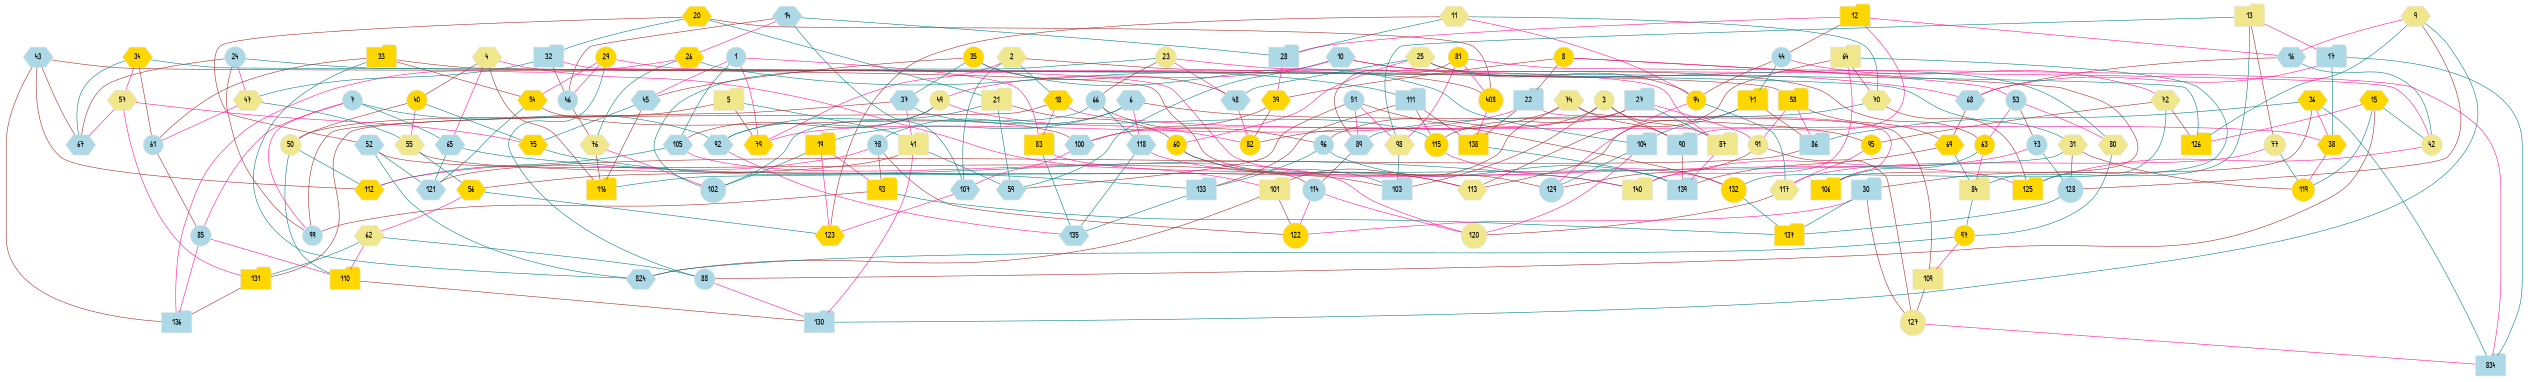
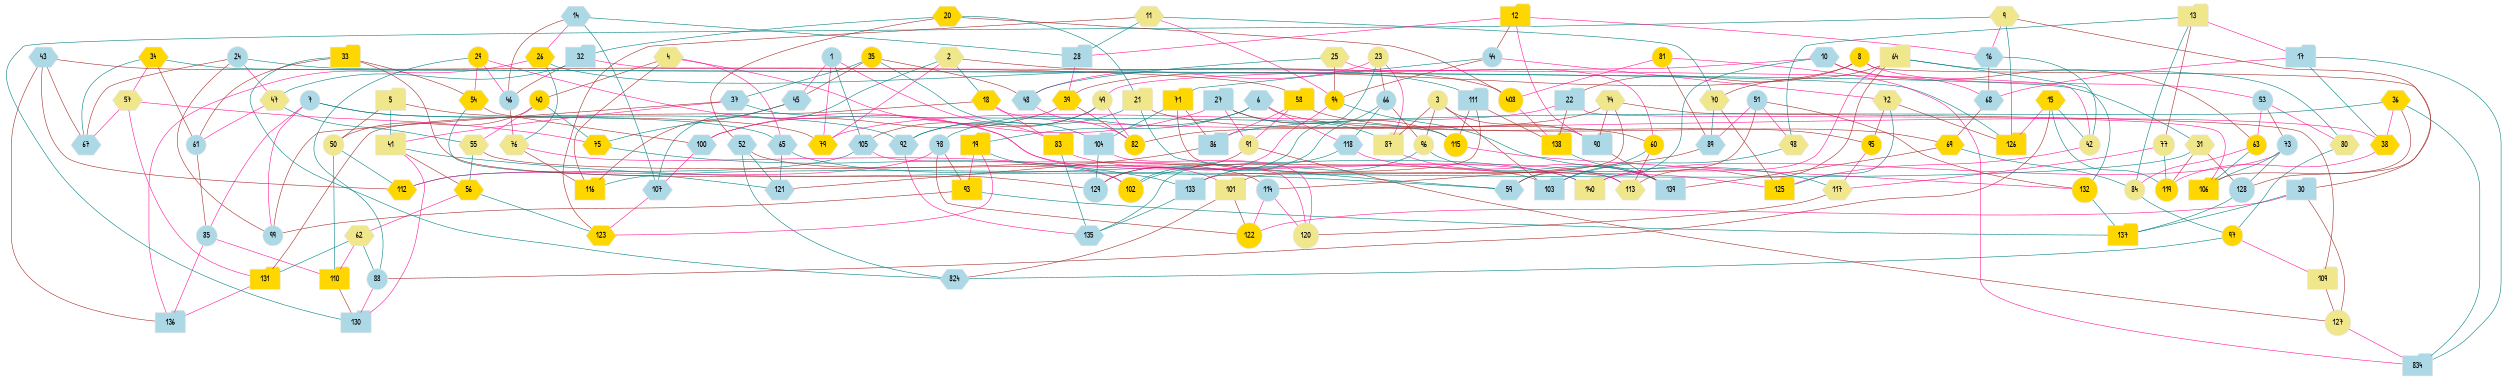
(1775, 72) -> (2244, 79)
(1436, 105) -> none
(1324, 145) -> (1424, 145)
none -> (2245, 168)
(713, 190) -> (1131, 190)
(1975, 190) -> (2135, 190)
(216, 301) -> (218, 301)
